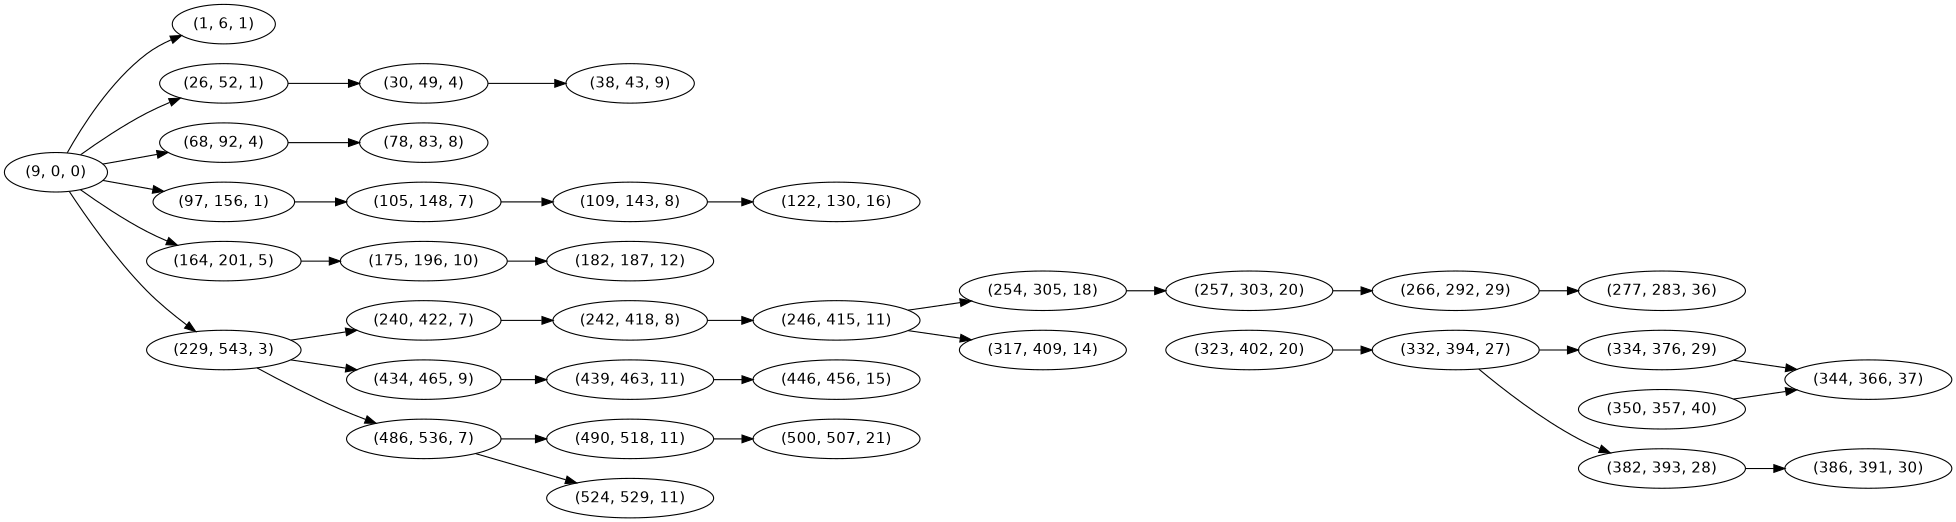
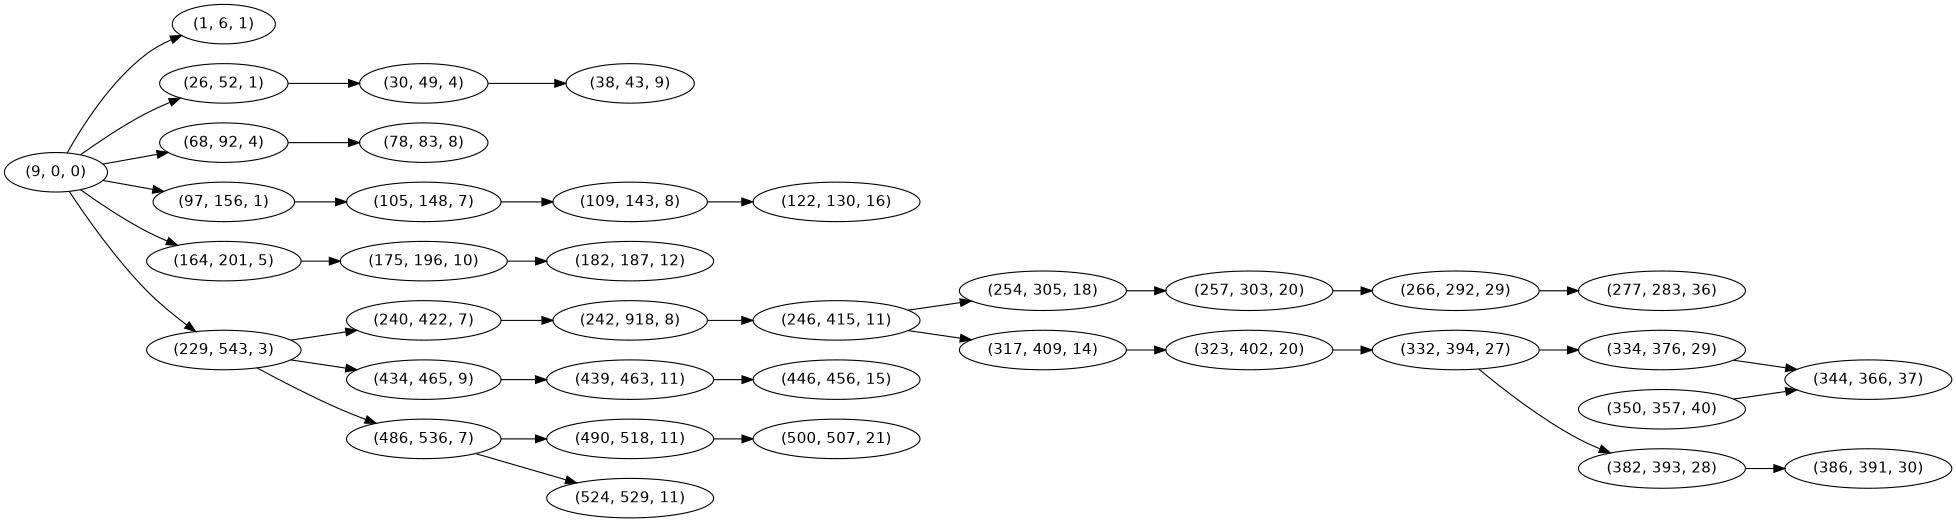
(630, 320) -> (630, 320)
none -> (1141, 350)
